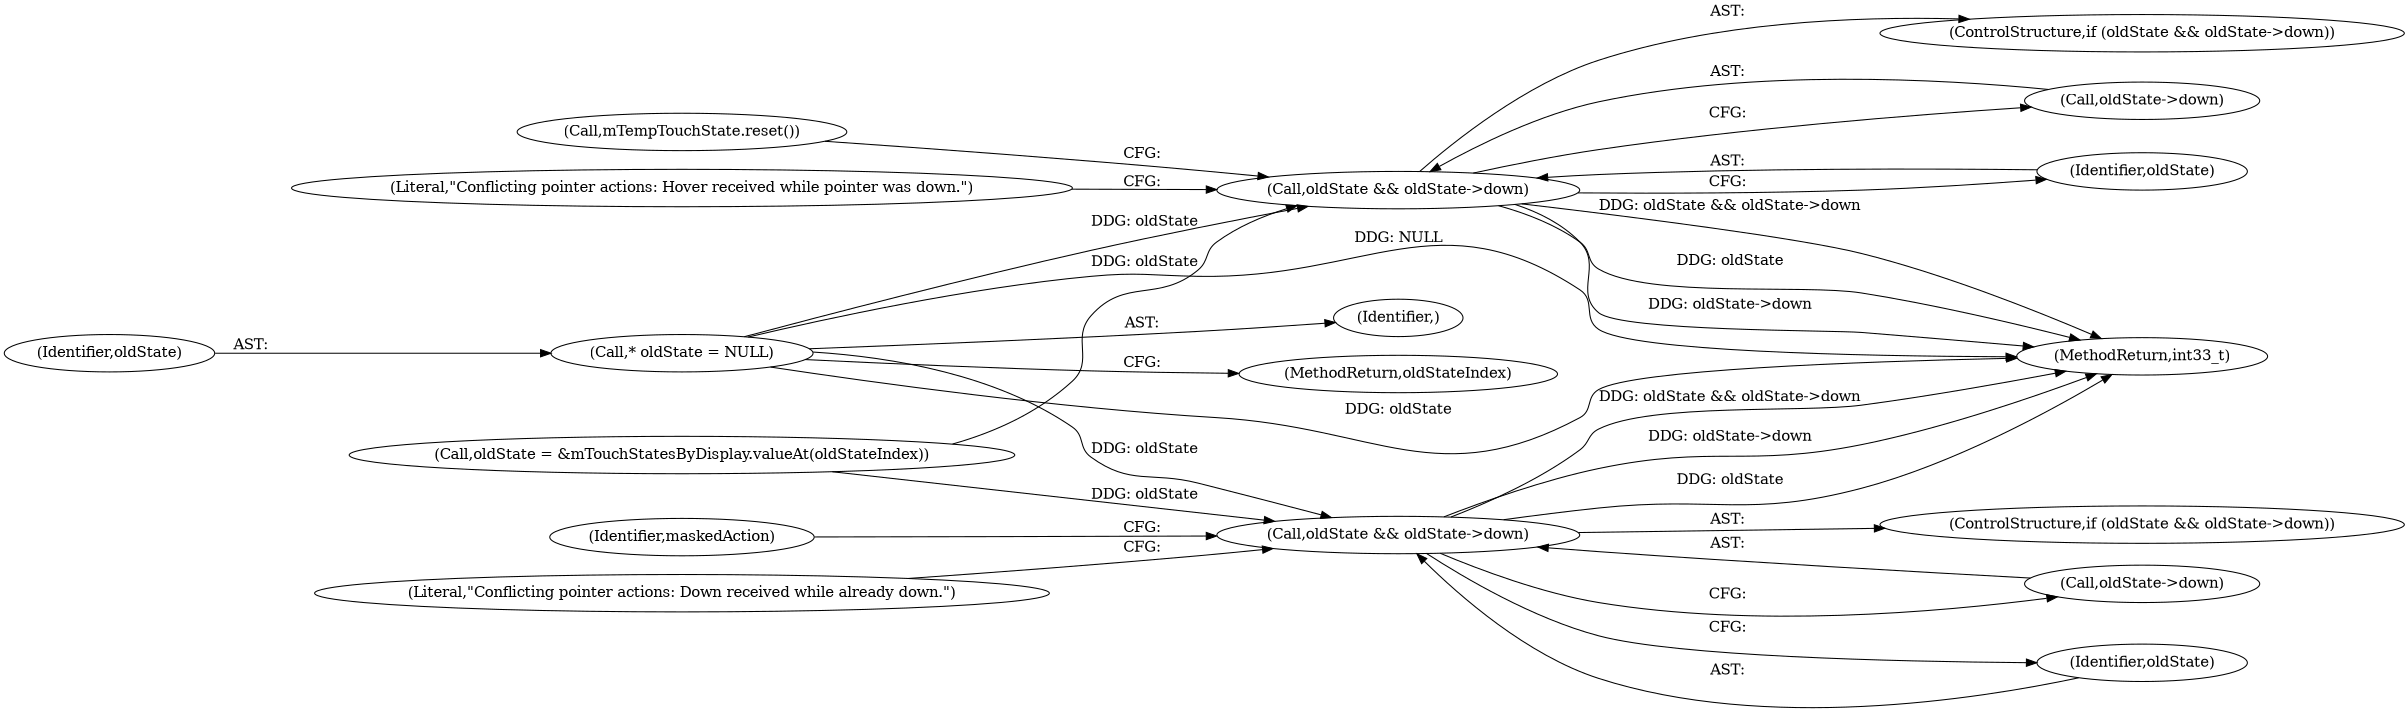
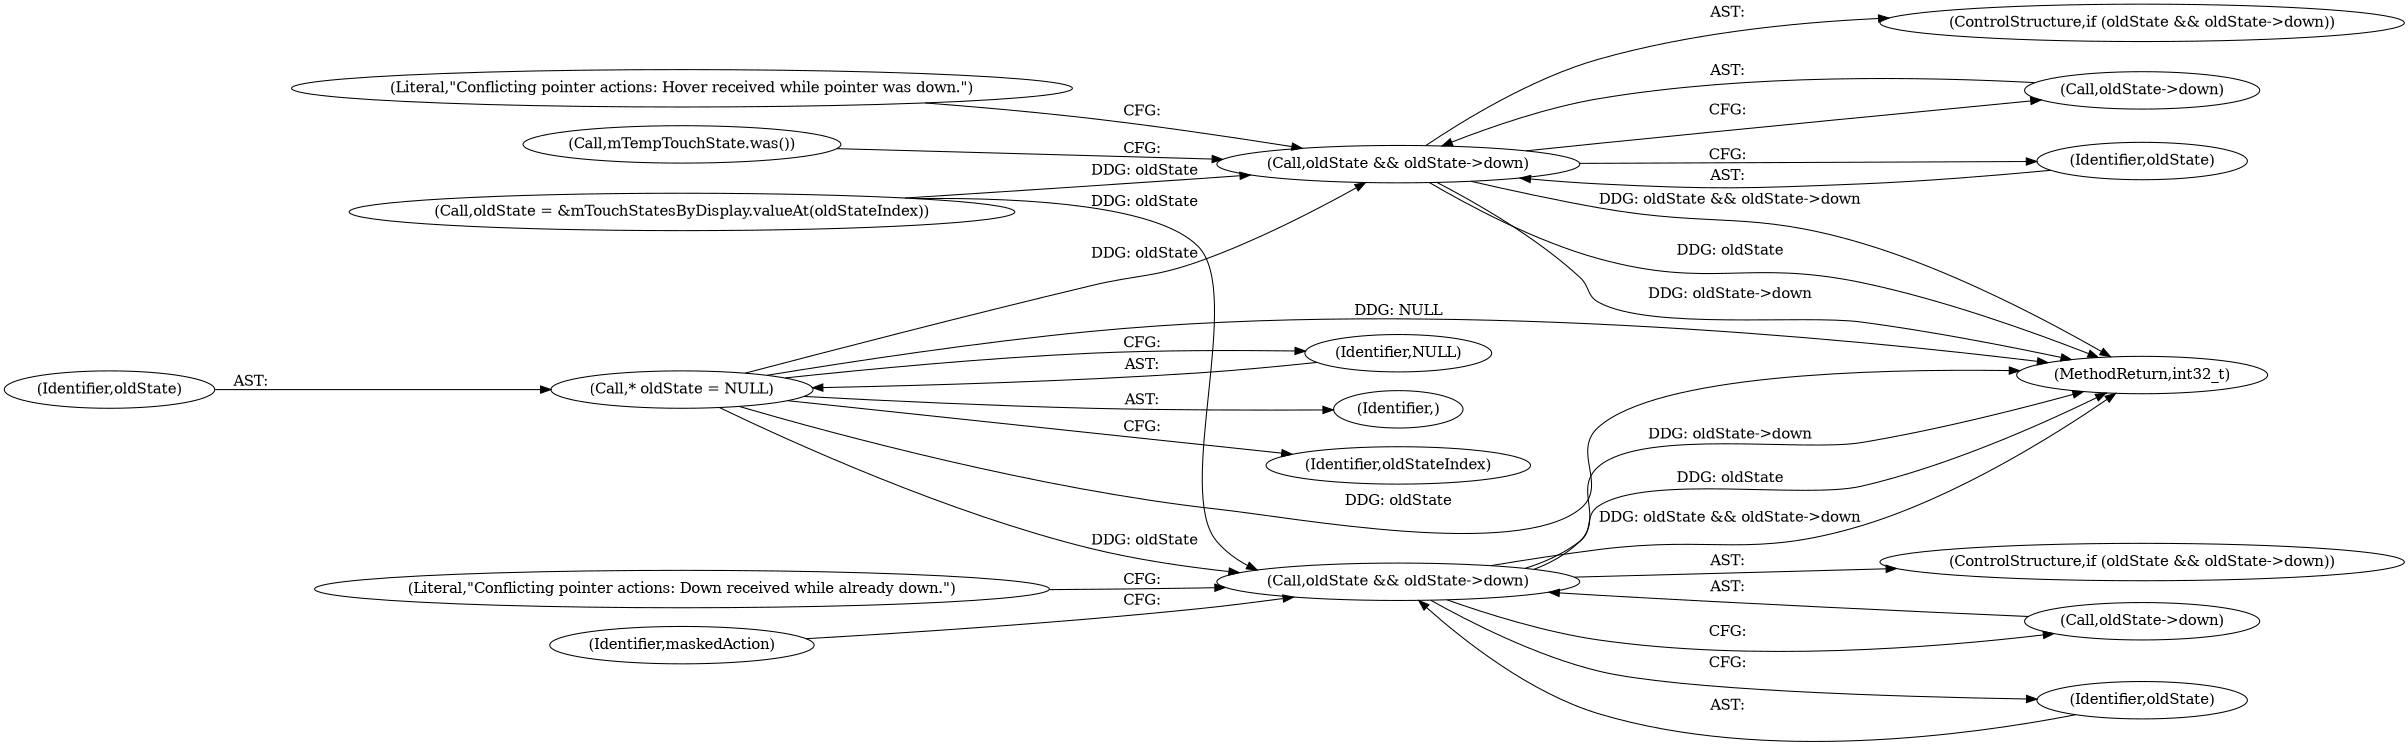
(682, 132) -> (682, 144)
none -> (1398, 353)
(2142, 356) -> (2142, 375)
(1398, 374) -> (1398, 465)
